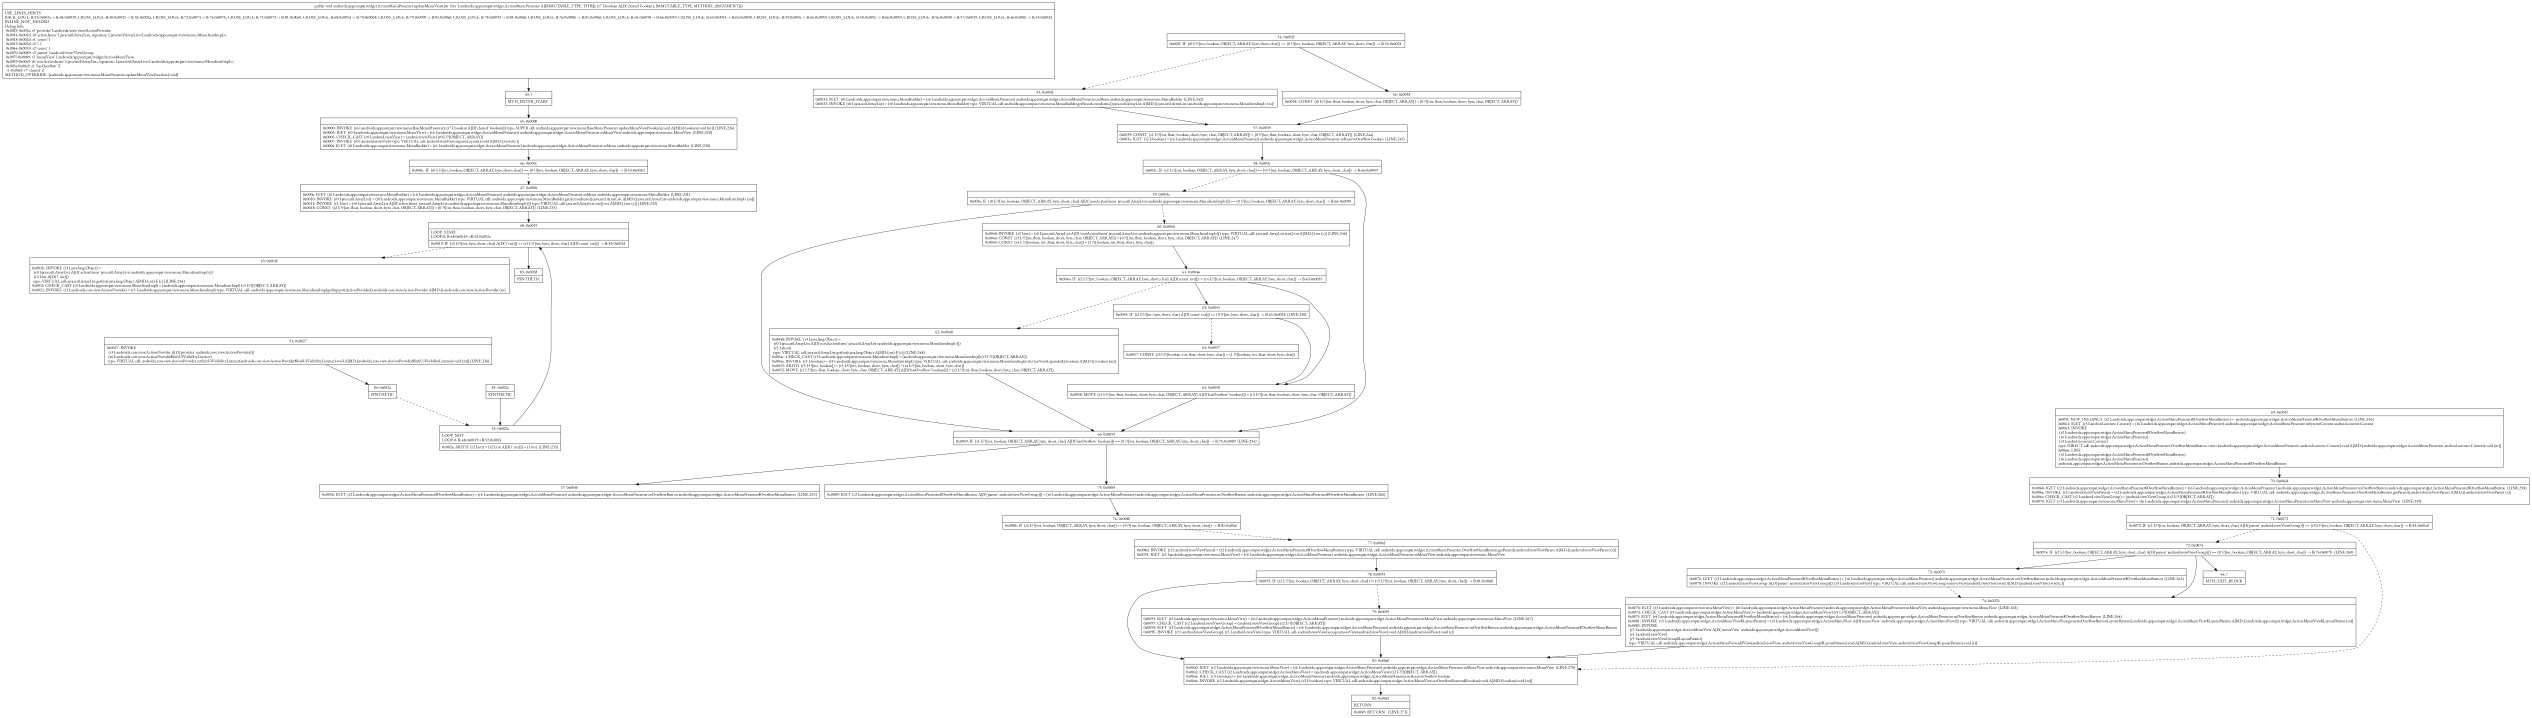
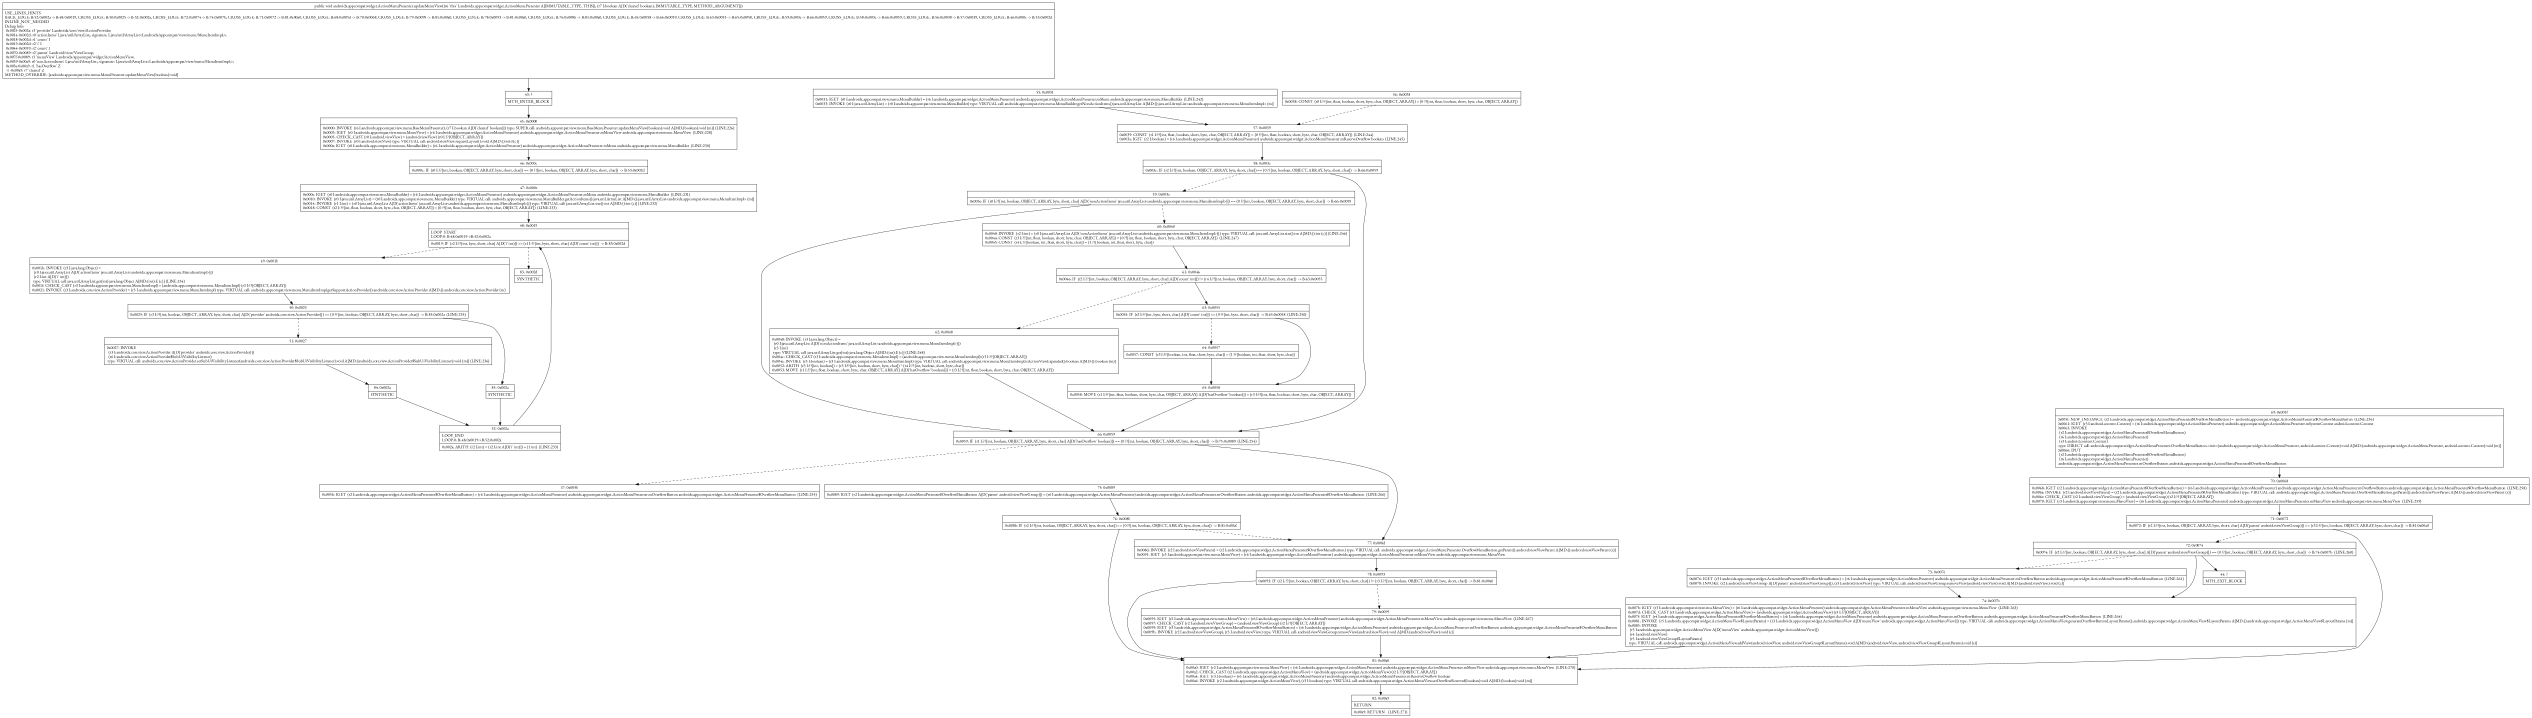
(1286, 41) -> none
(528, 102) -> (529, 102)
(1338, 114) -> (1338, 114)
(529, 178) -> none
(529, 257) -> (529, 257)
none -> (298, 311)
(1324, 319) -> (1211, 370)
(782, 348) -> (780, 348)
(431, 411) -> (431, 411)
(453, 435) -> (453, 435)
(2070, 450) -> (2070, 450)
(1106, 463) -> (1326, 460)
(839, 464) -> (839, 464)
(2077, 562) -> (2077, 562)
(1953, 591) -> (1953, 591)
none -> (1111, 618)
(2044, 663) -> (2044, 663)
